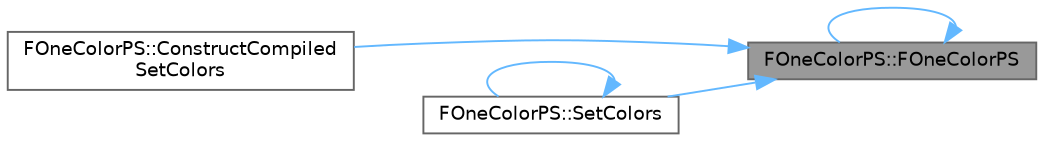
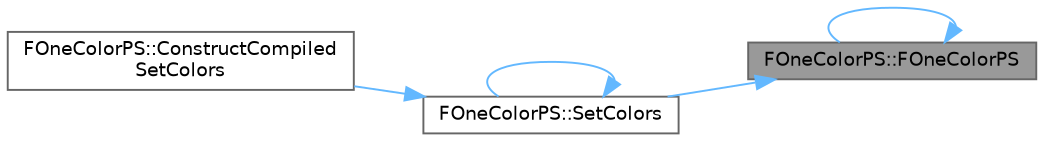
(541, 40) -> (380, 90)
